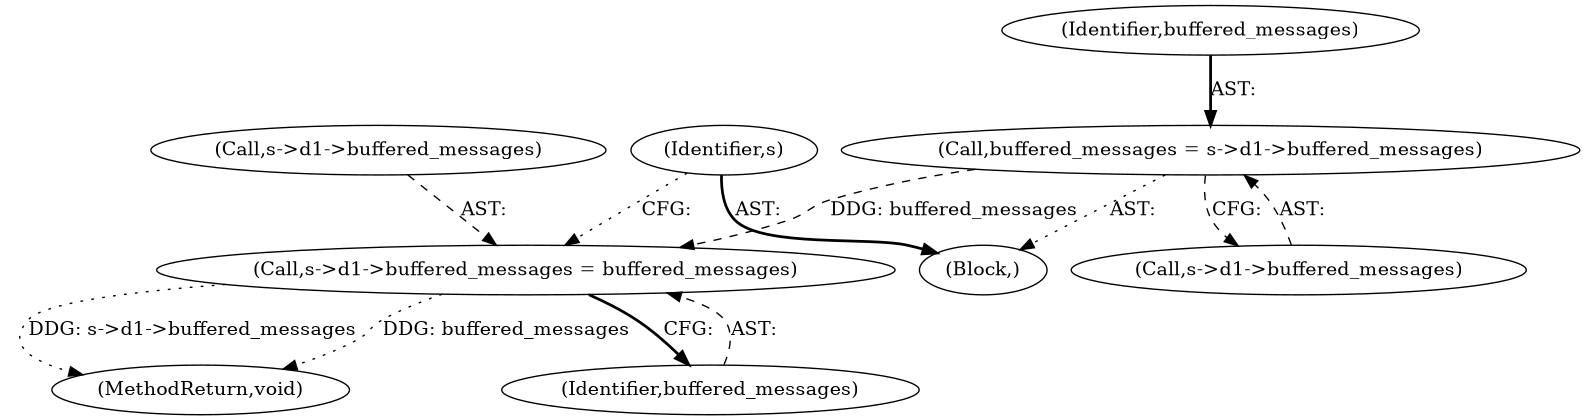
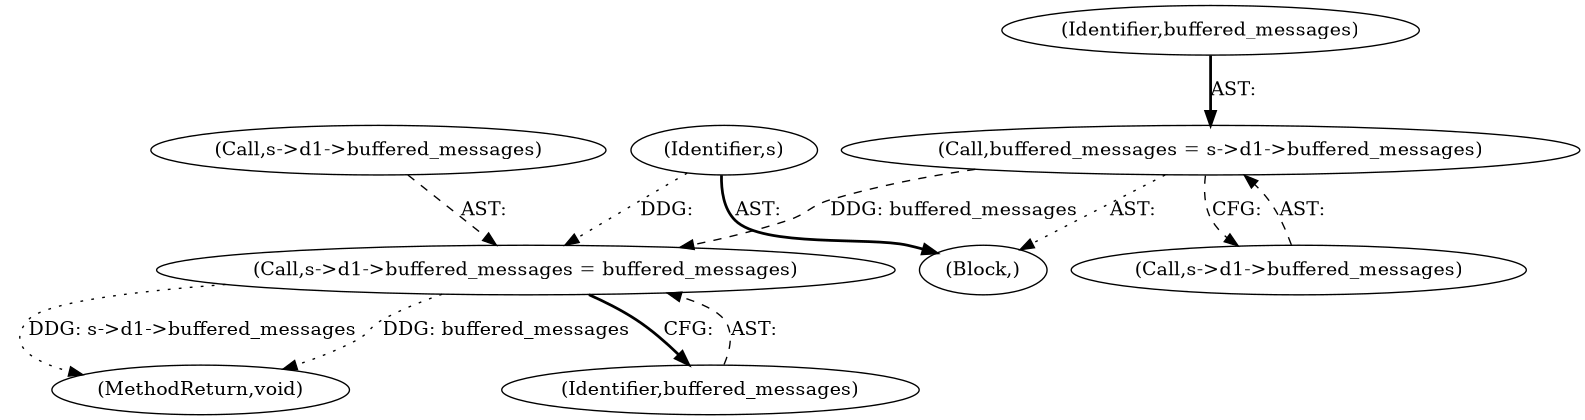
(670, 210) -> (670, 210)
